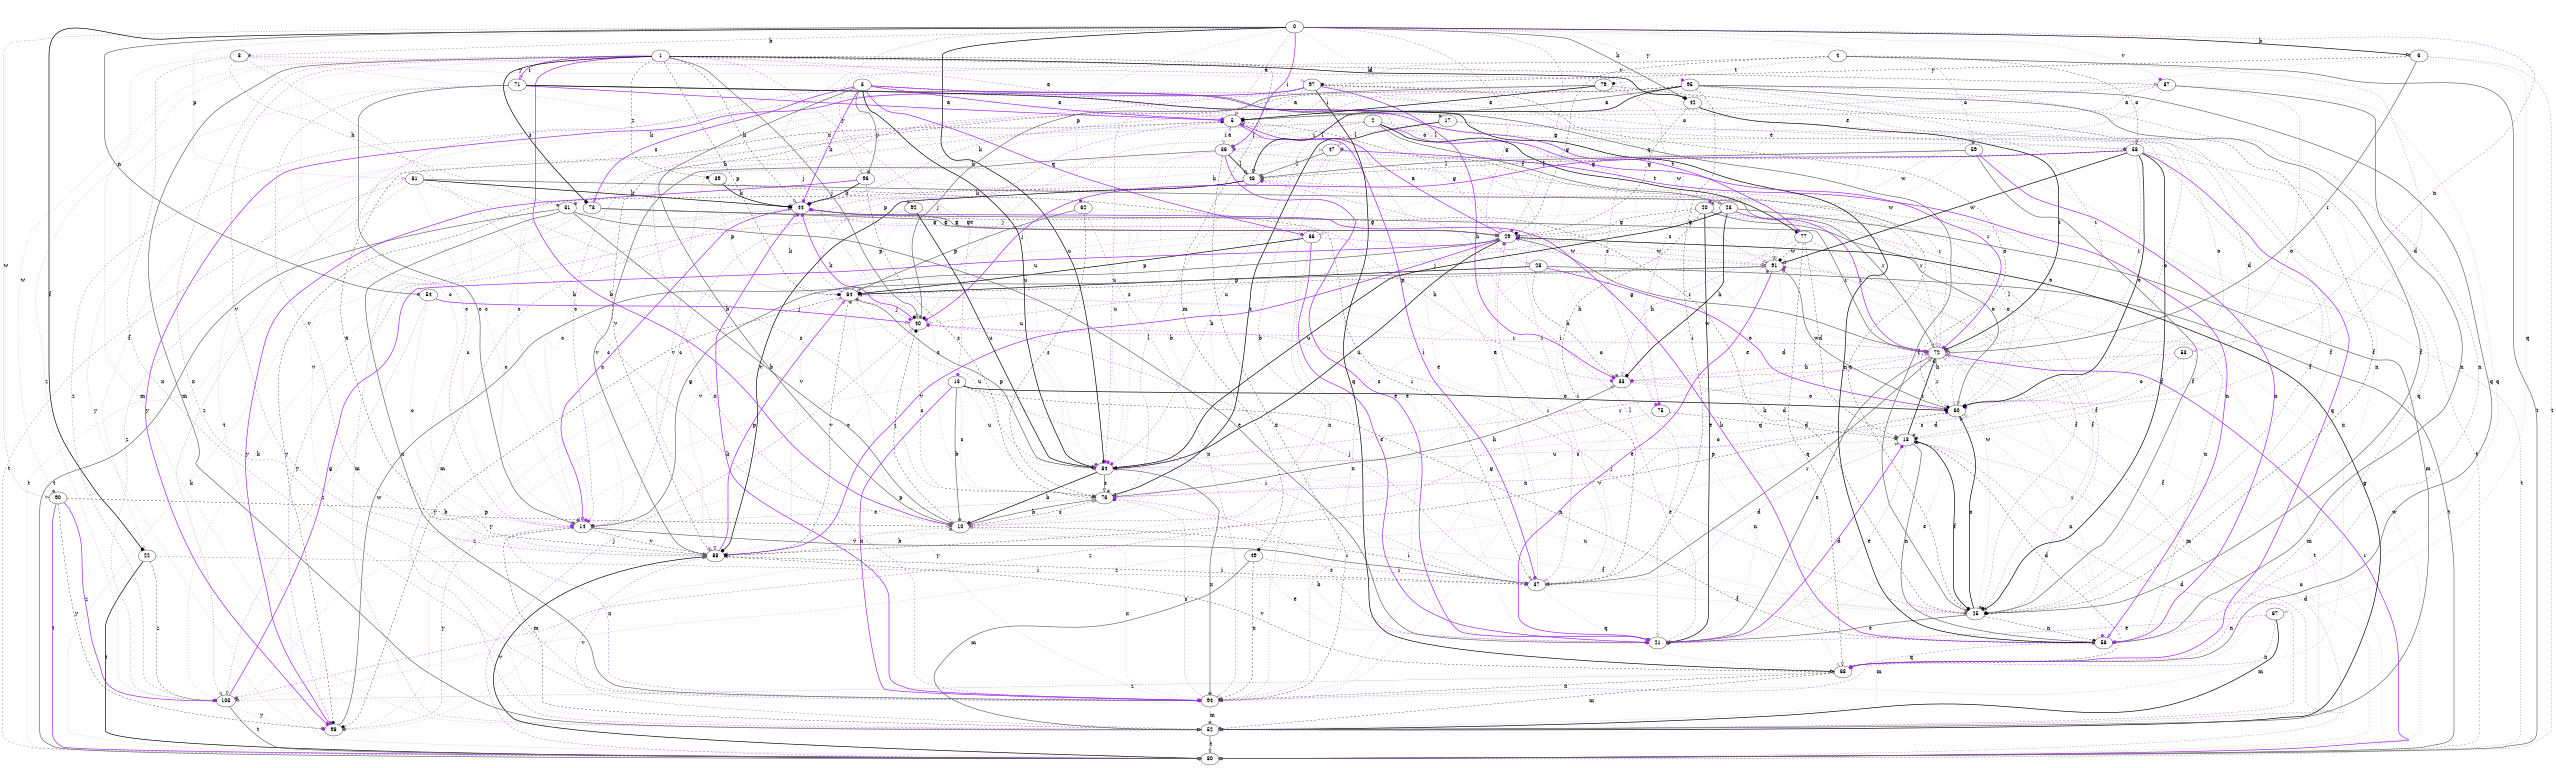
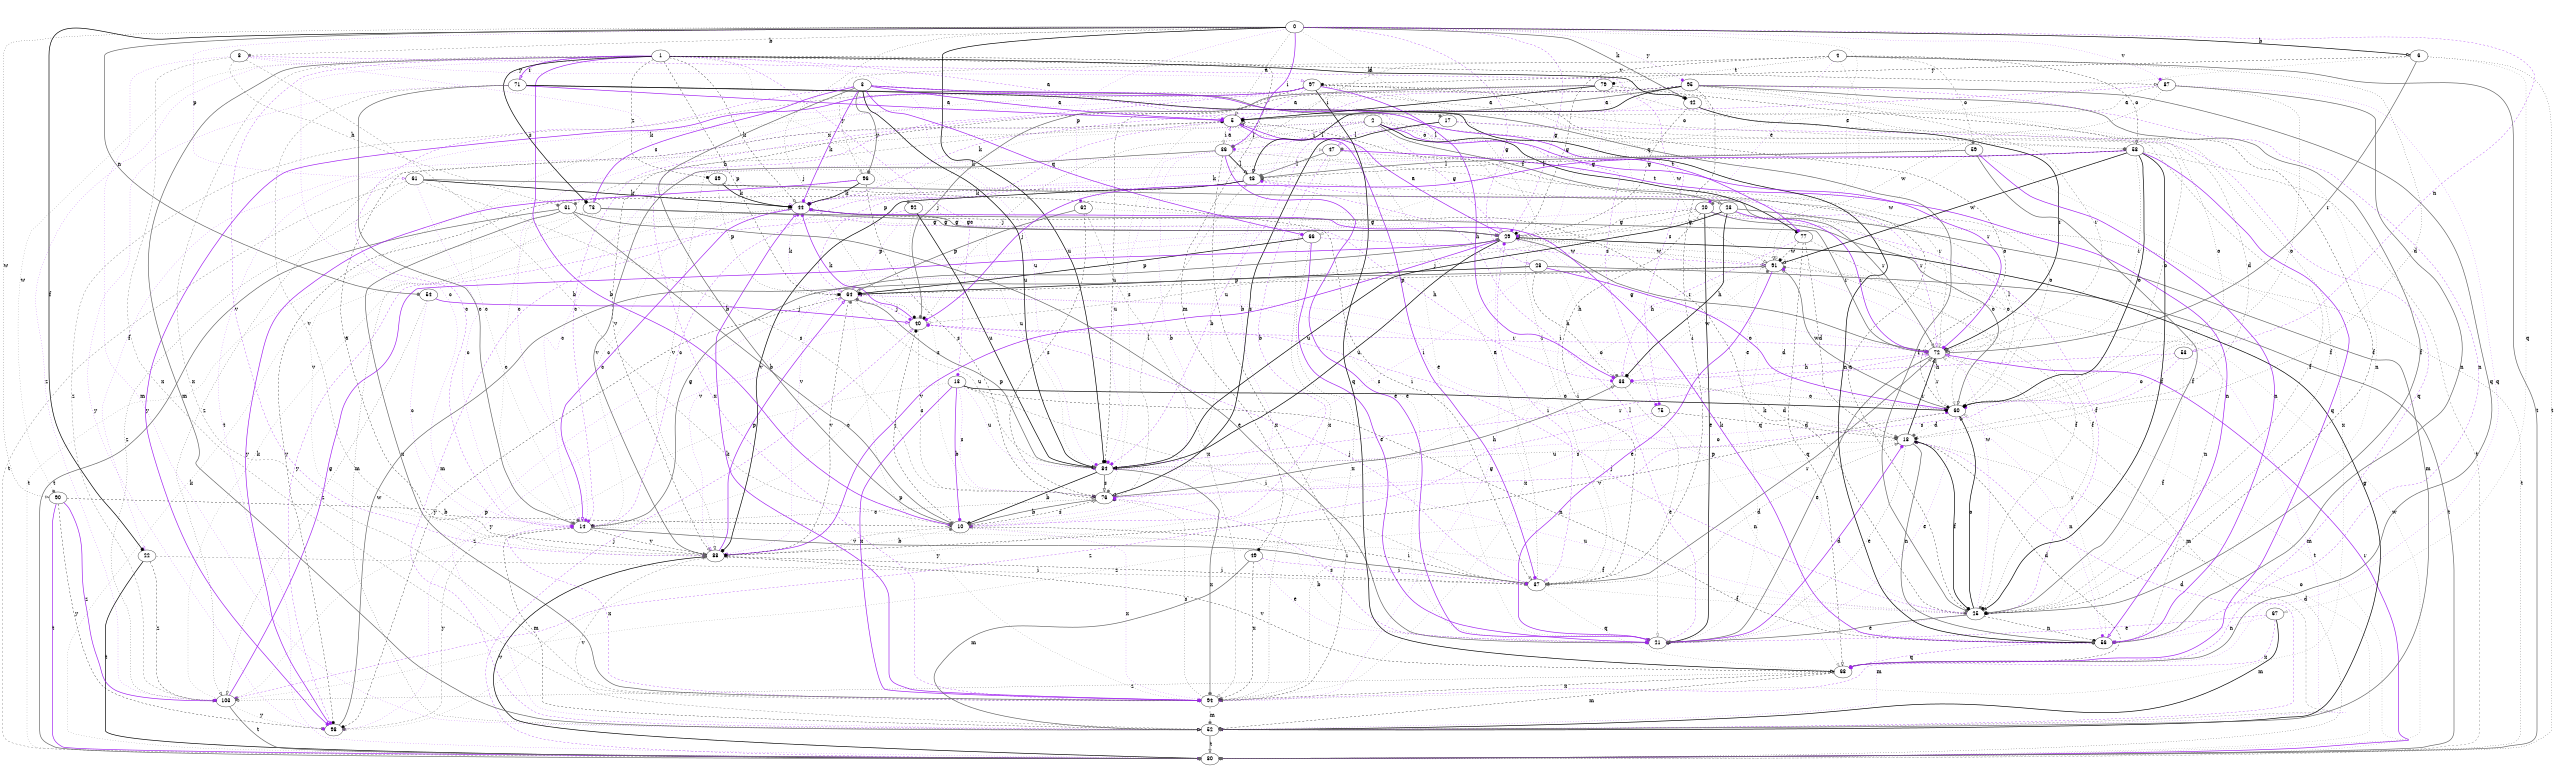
(799, 155) -> none
(1114, 171) -> (1114, 171)
none -> (1243, 251)
(955, 453) -> (955, 453)
